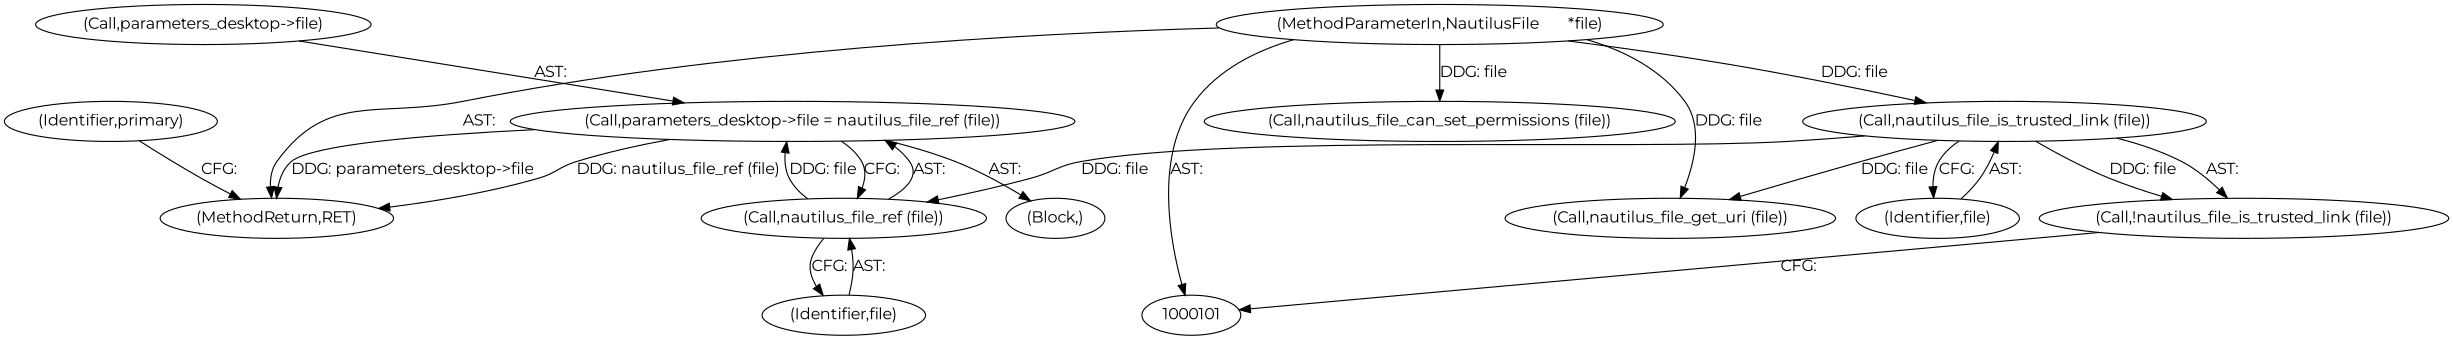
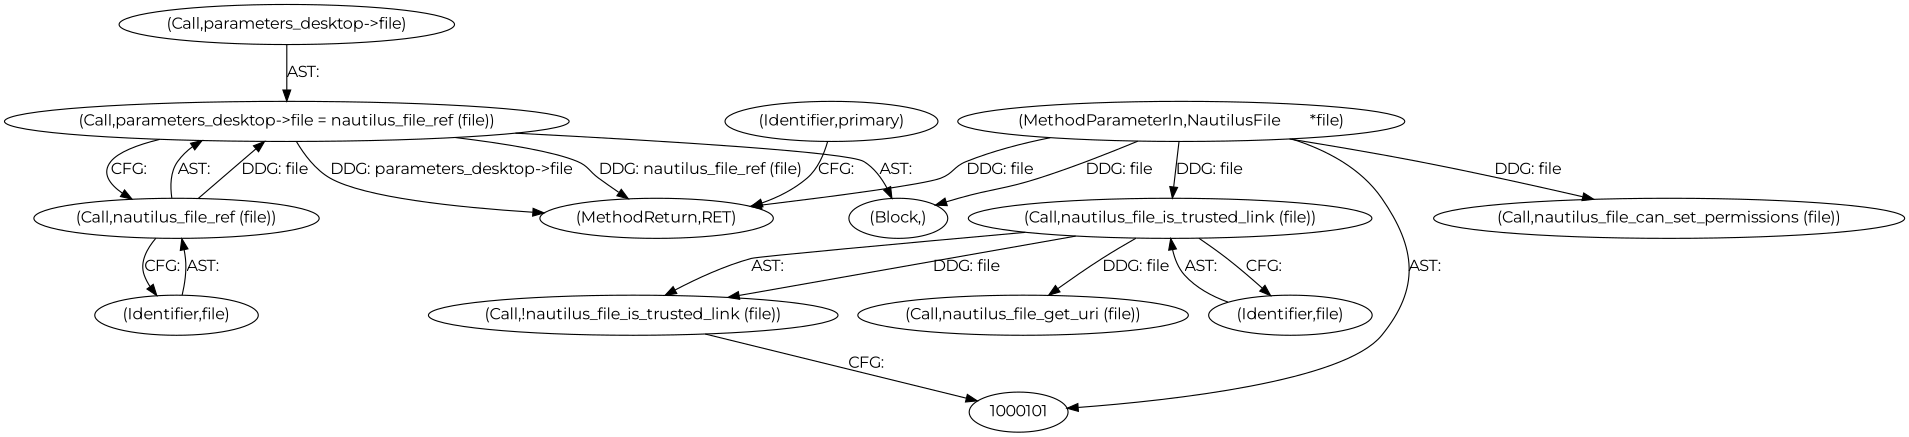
(1676, 91) -> (1044, 177)
(482, 121) -> (1000, 170)
(1399, 145) -> none
